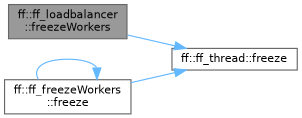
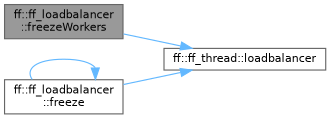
(235, 59) -> (245, 59)
(68, 97) -> (64, 97)
